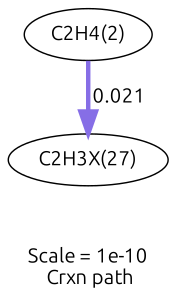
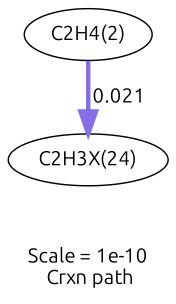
(88, 160) -> (88, 160)
